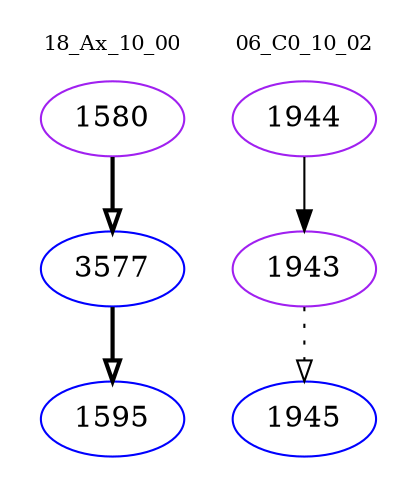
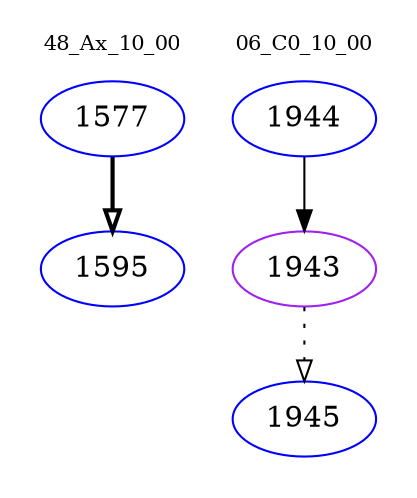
(113, 45) -> (113, 45)
(304, 45) -> (304, 45)
(113, 119) -> none
(304, 119) -> (304, 119)
(113, 269) -> (113, 119)
